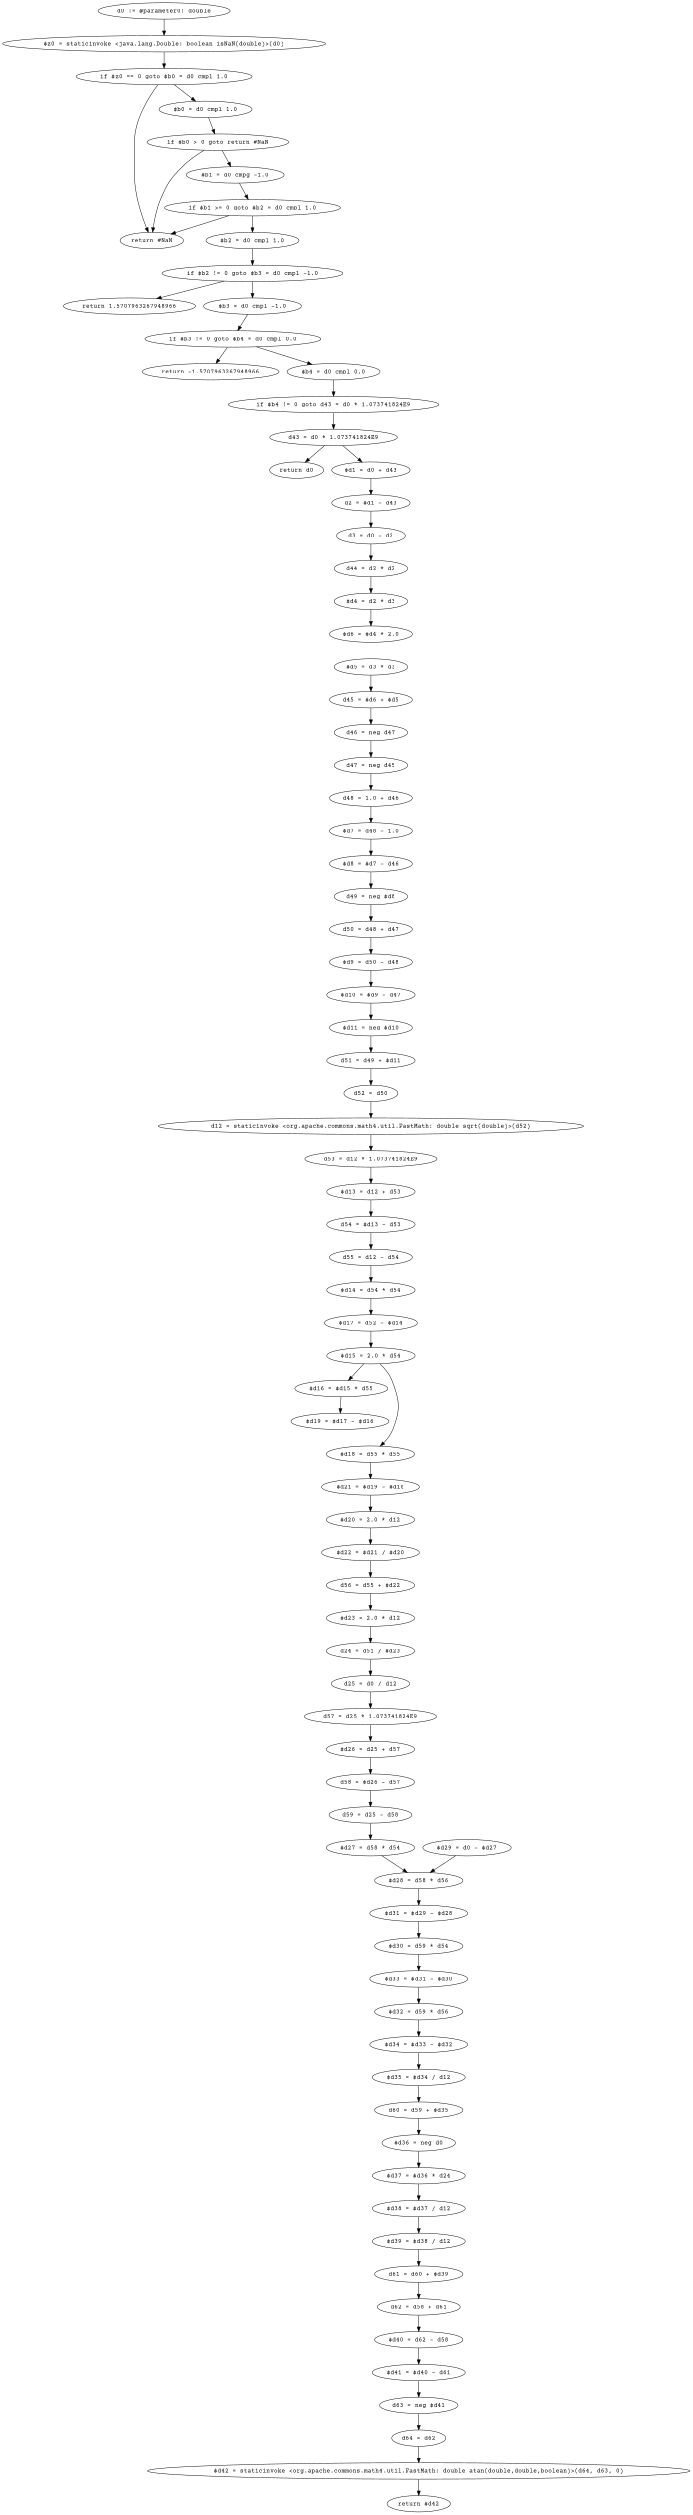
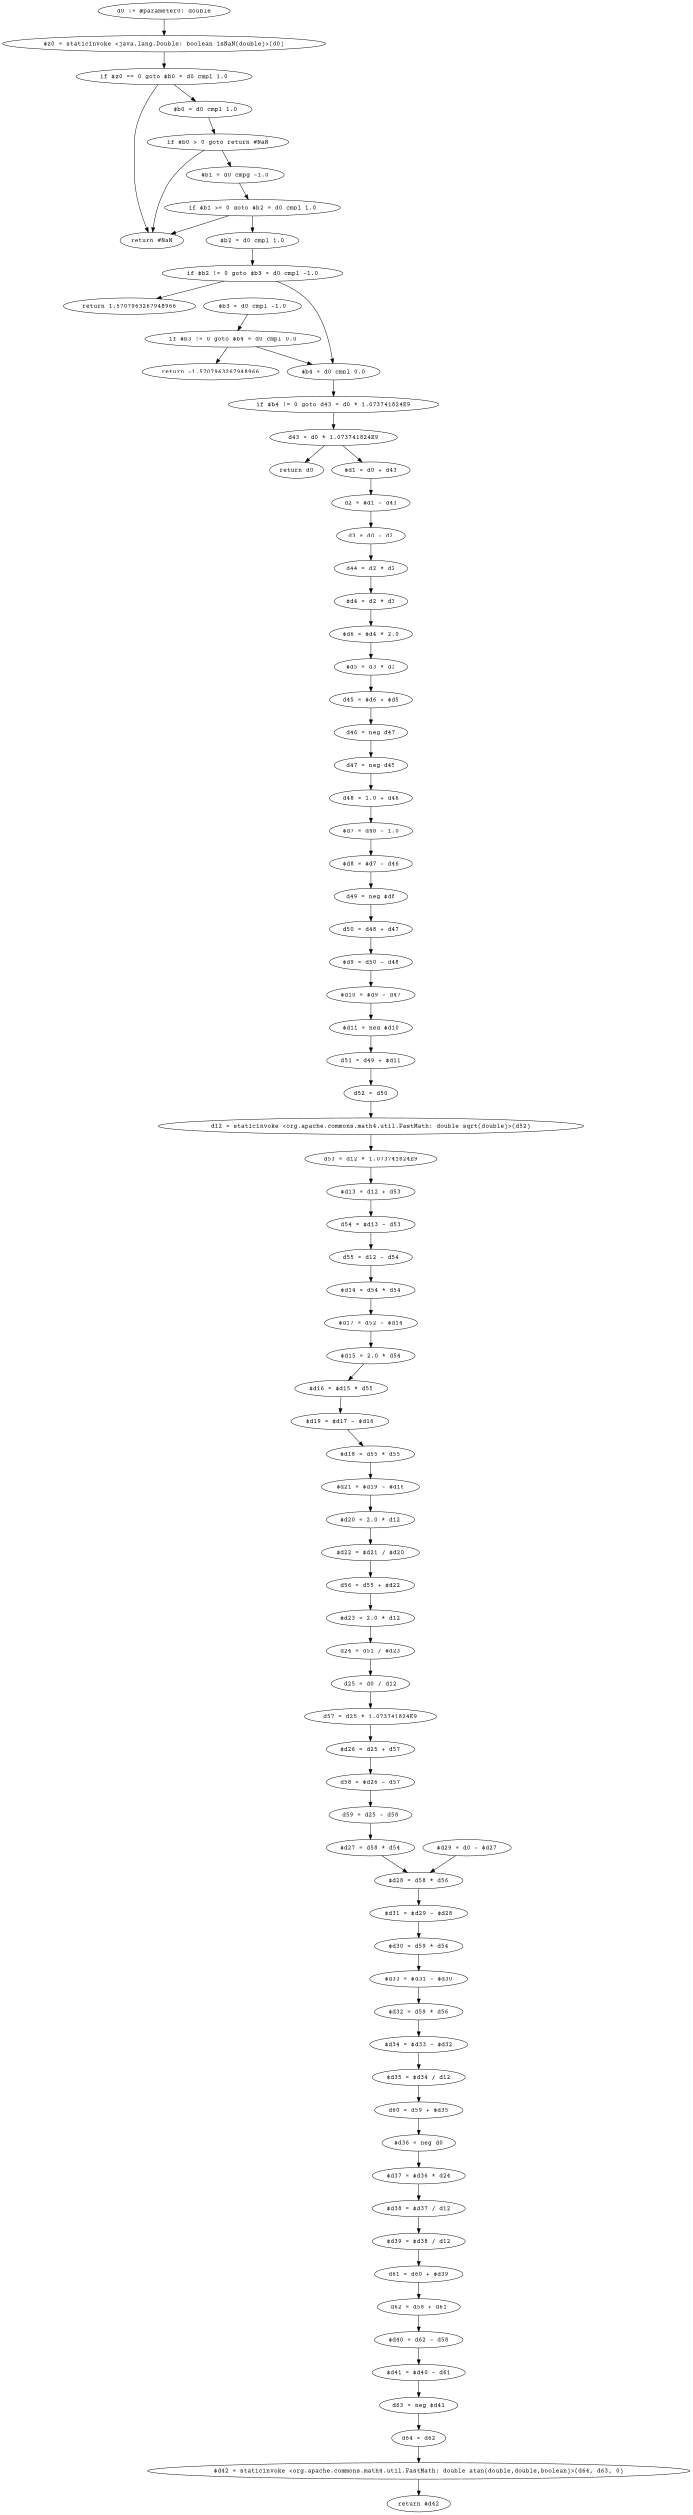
(252, 288) -> (316, 311)
none -> (371, 648)
(398, 1403) -> (354, 1436)
